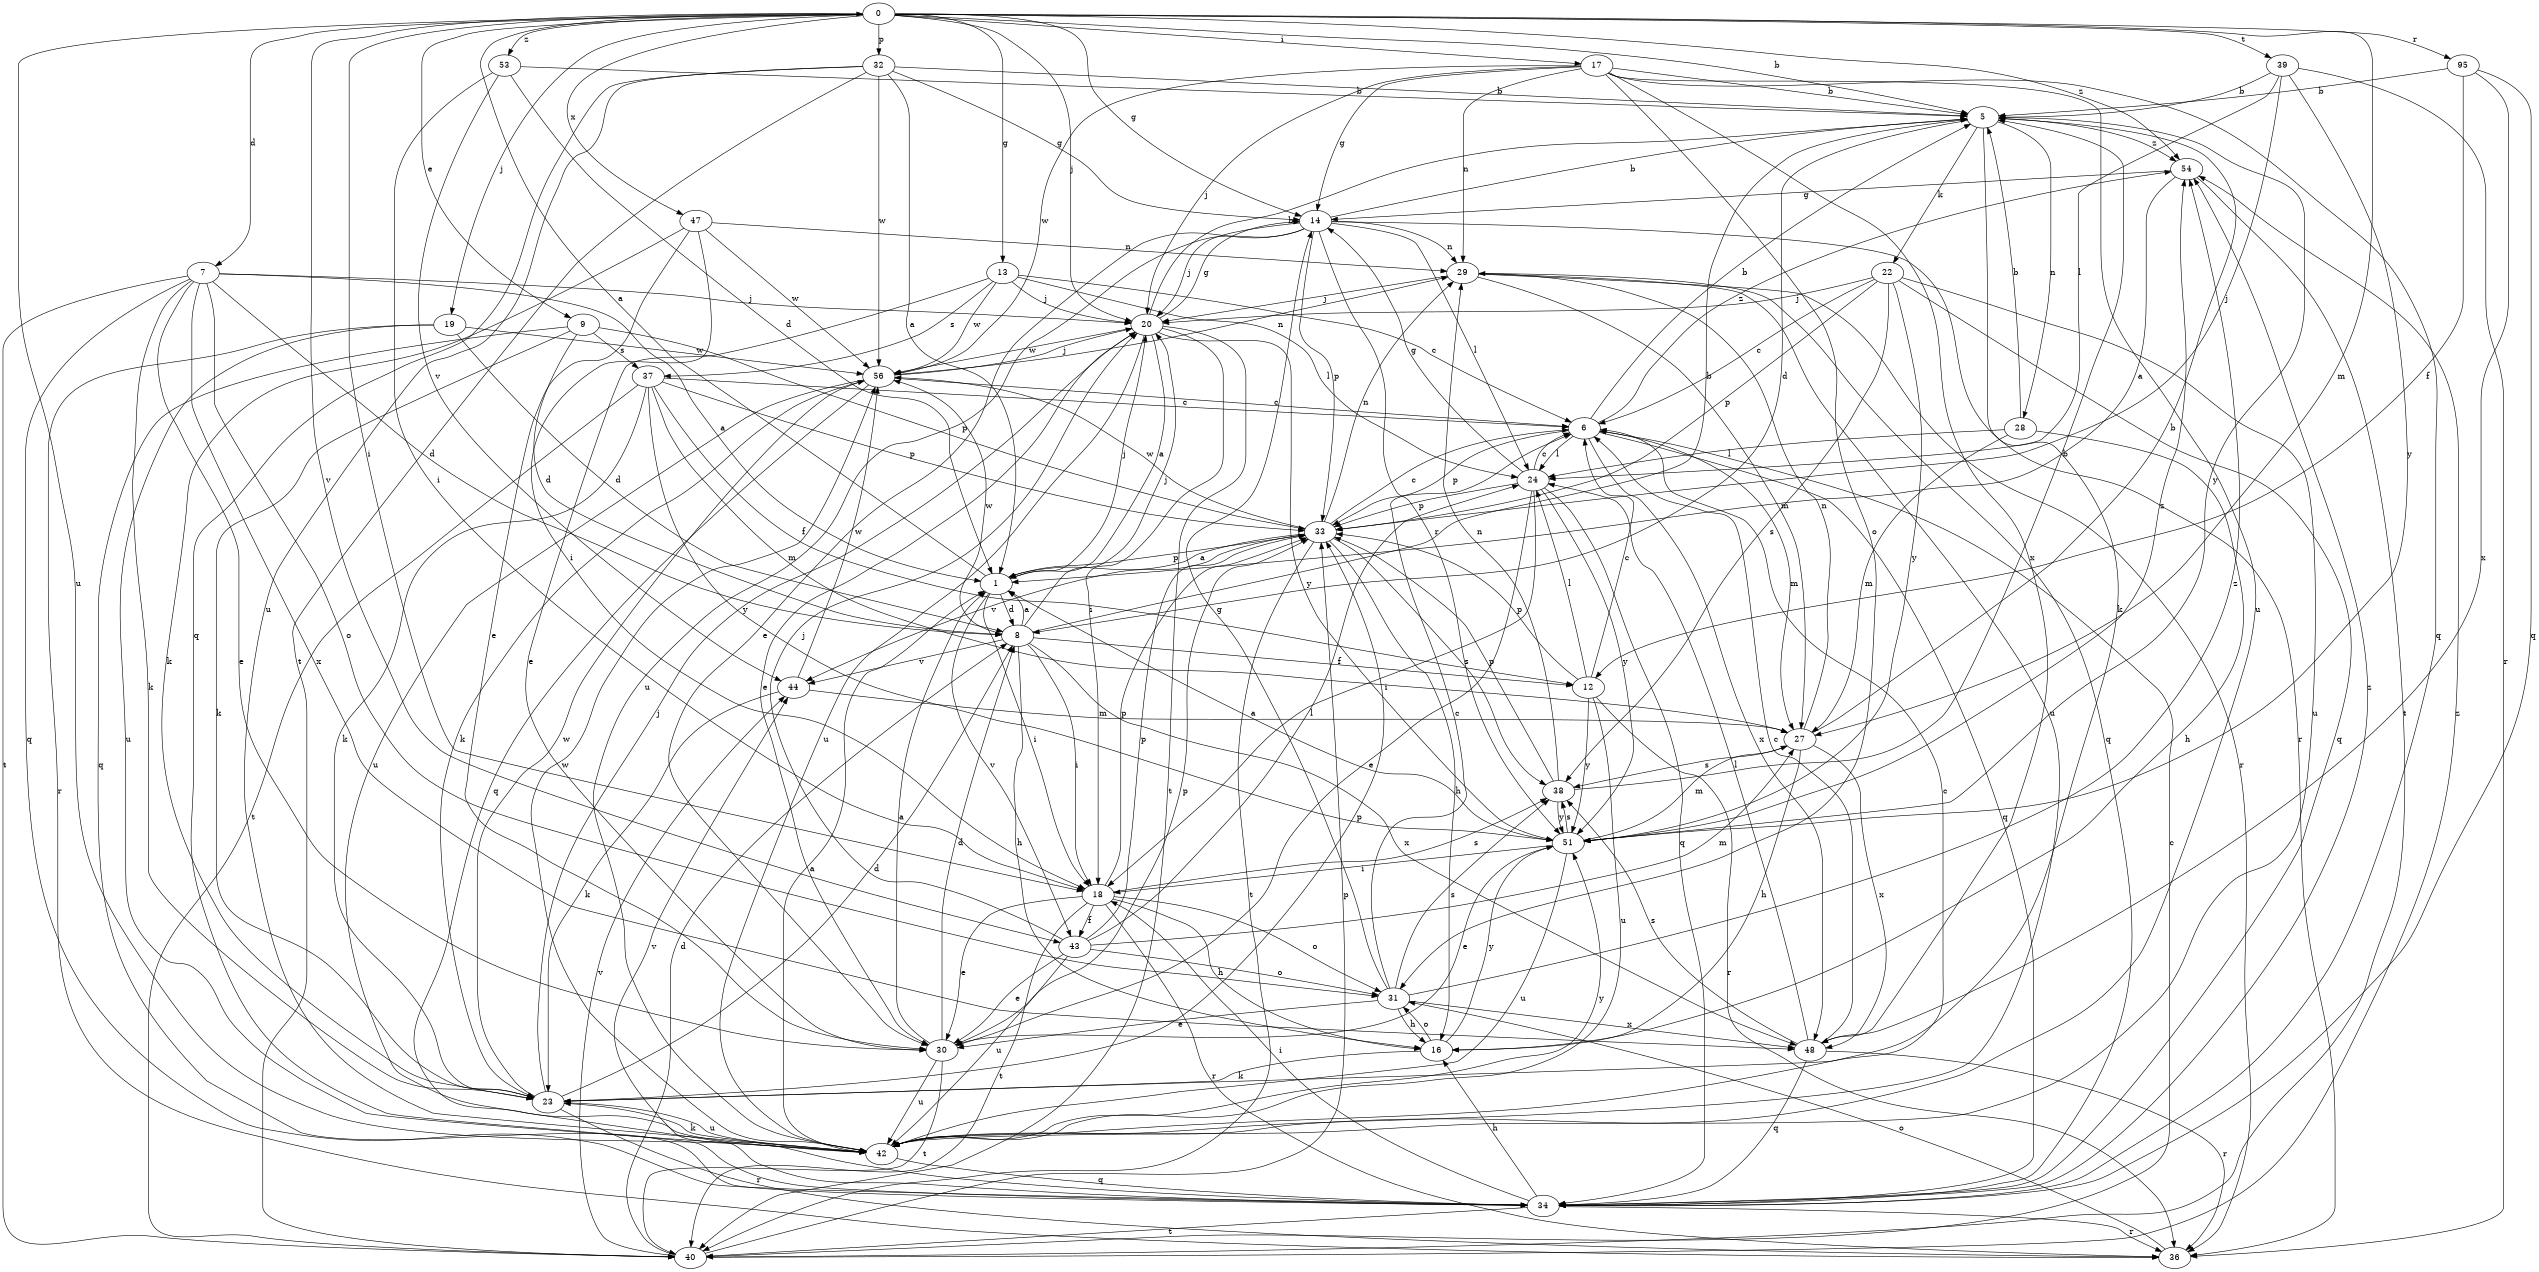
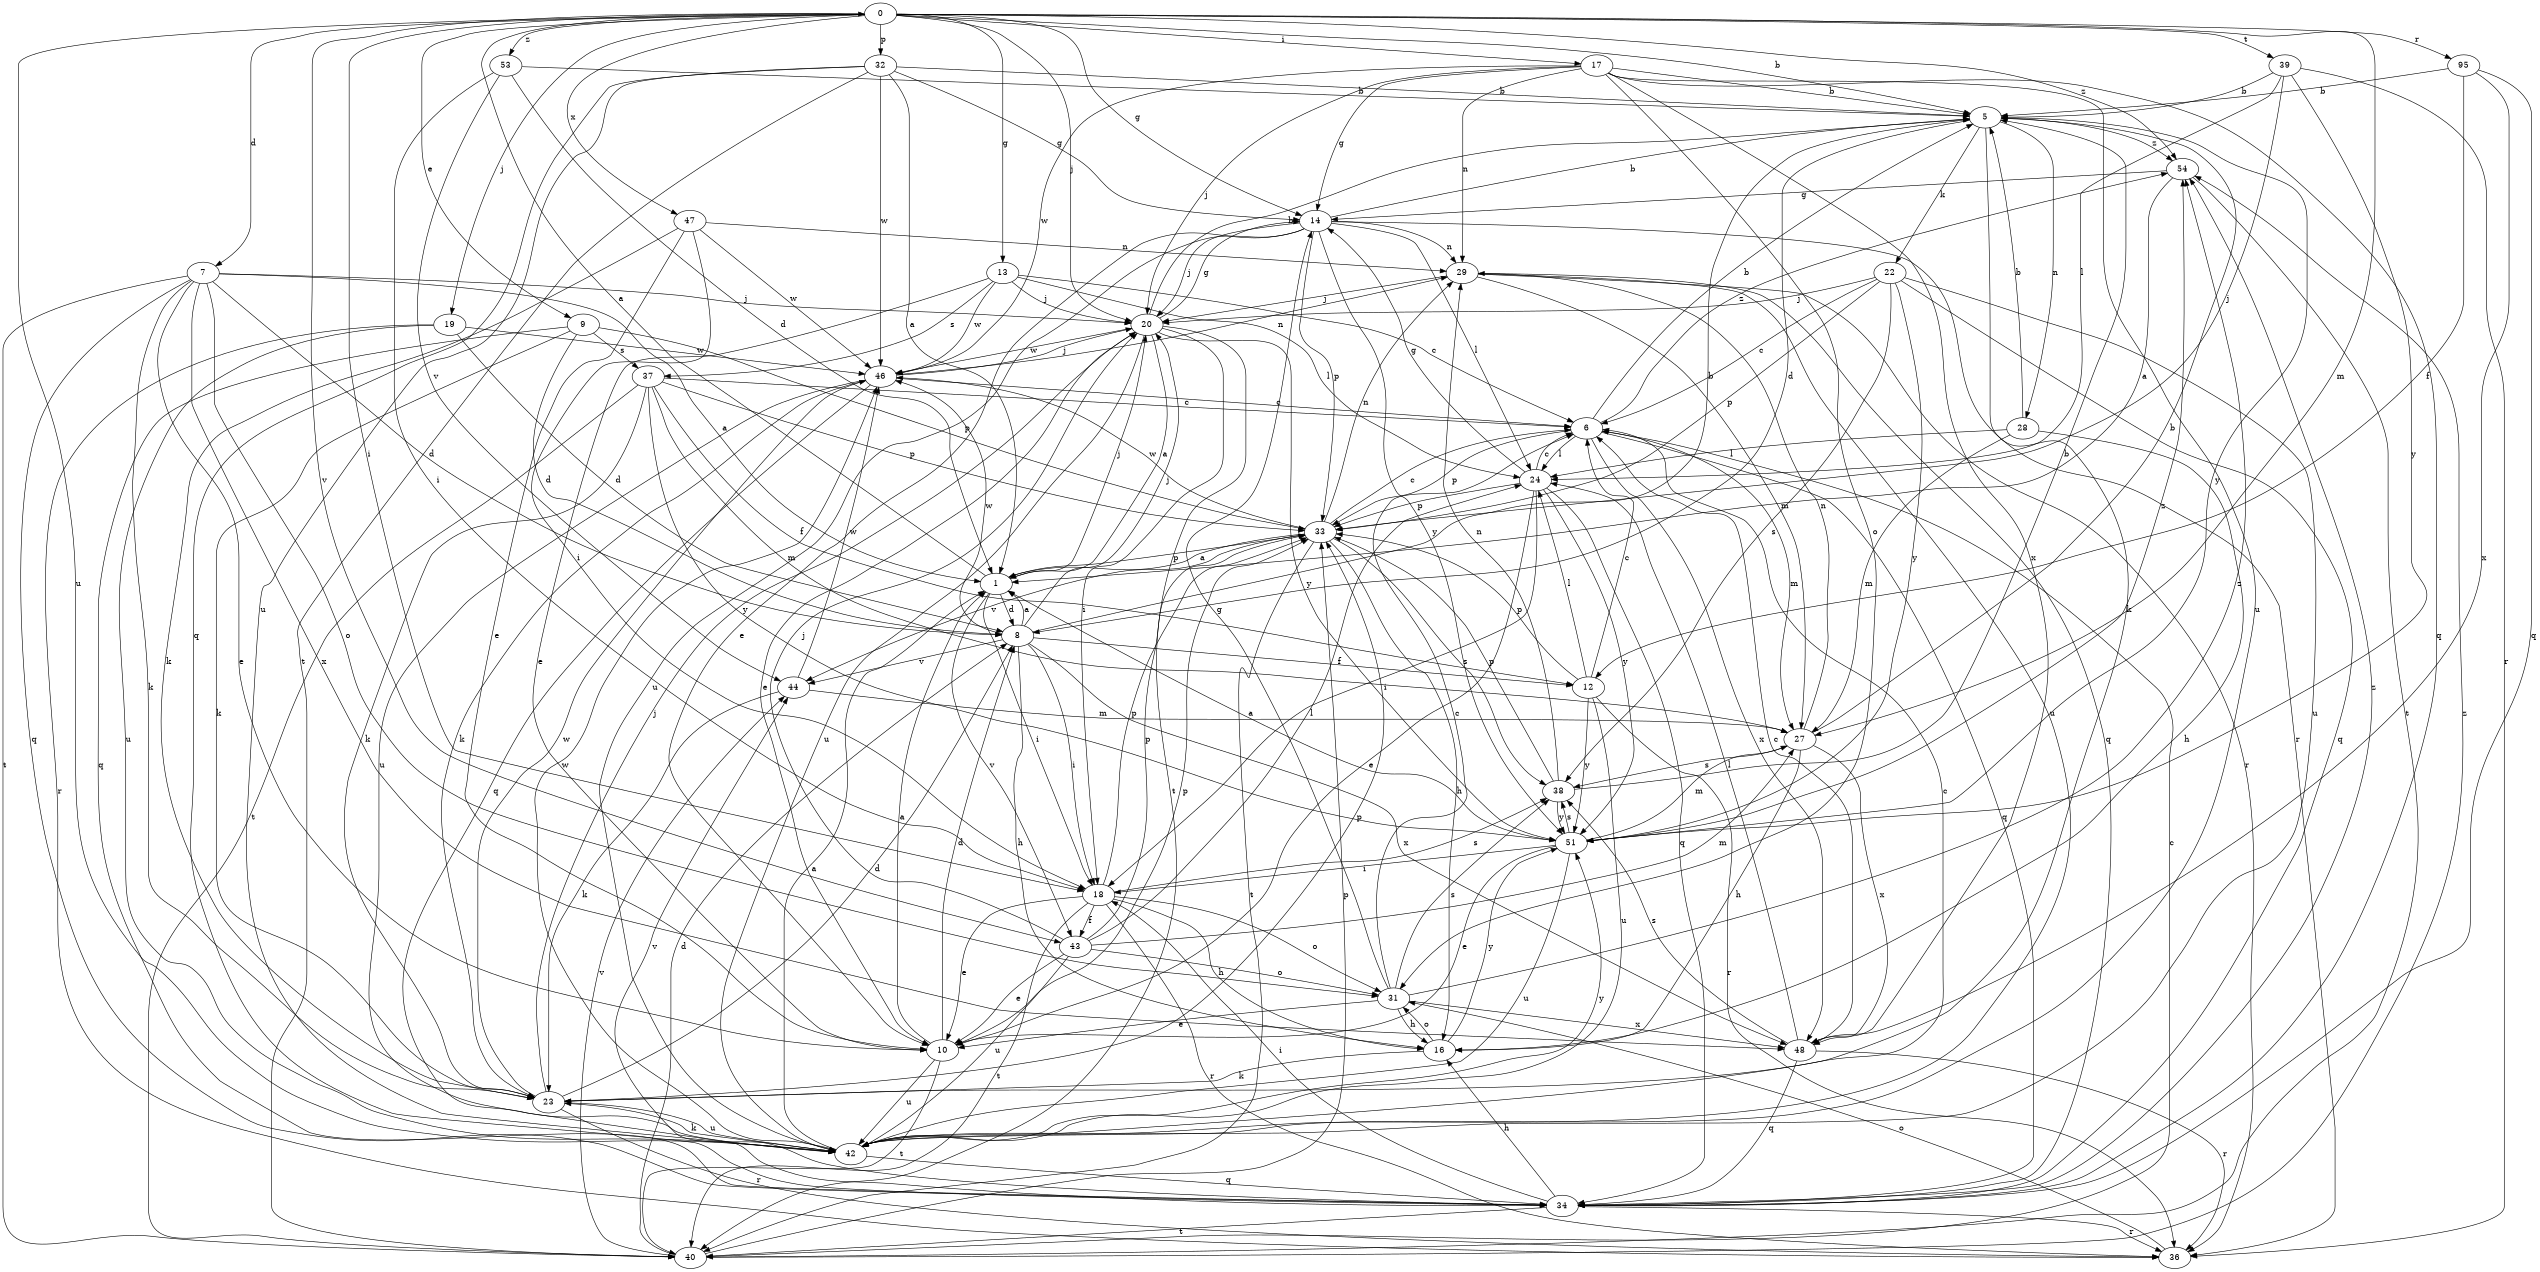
(879, 377) -> (881, 377)
(1437, 532) -> (1435, 532)
(942, 1050) -> (943, 1050)
